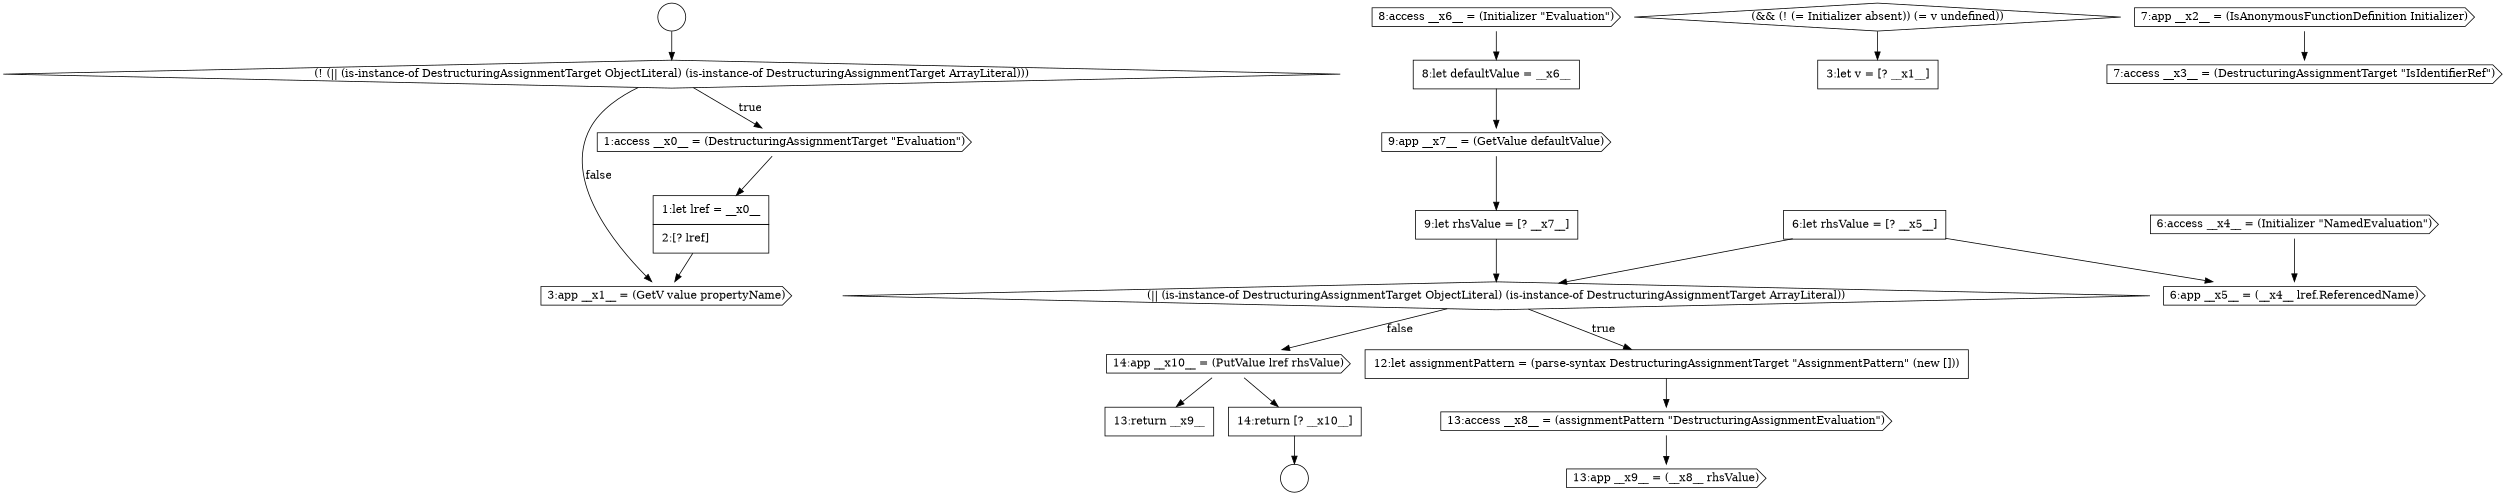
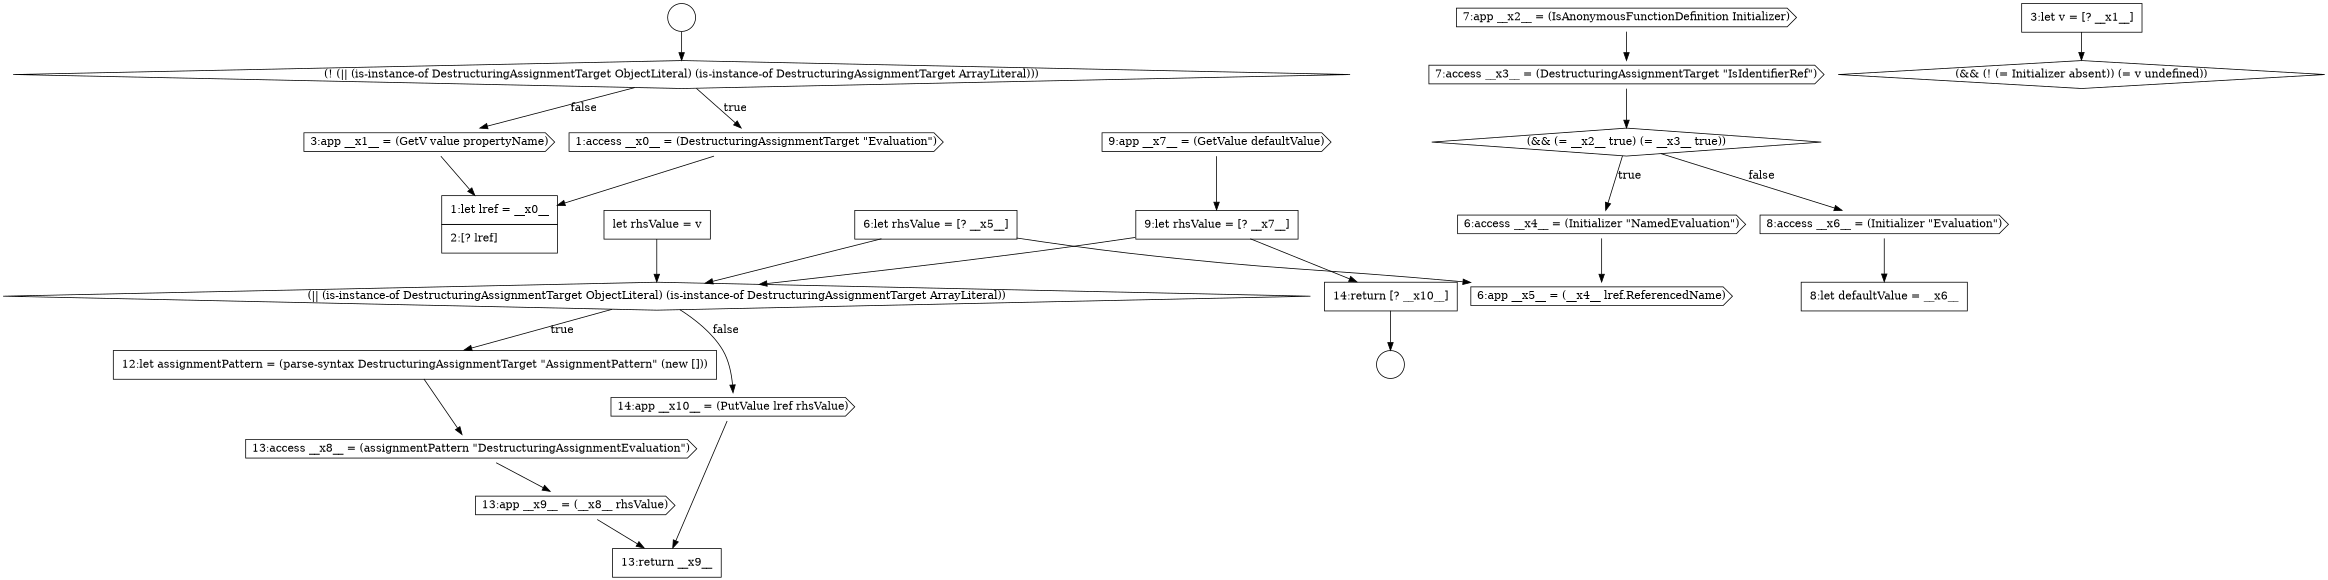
(1878, 42) -> (2081, 42)
(1496, 104) -> none
none -> (1626, 142)
none -> (657, 224)
(686, 264) -> (455, 173)
(1258, 390) -> (1300, 259)
none -> (617, 532)
